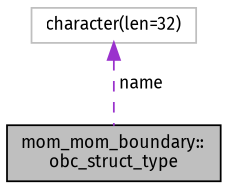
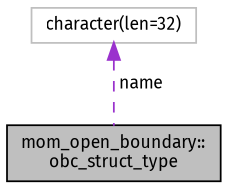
(114, 153) -> (114, 153)
